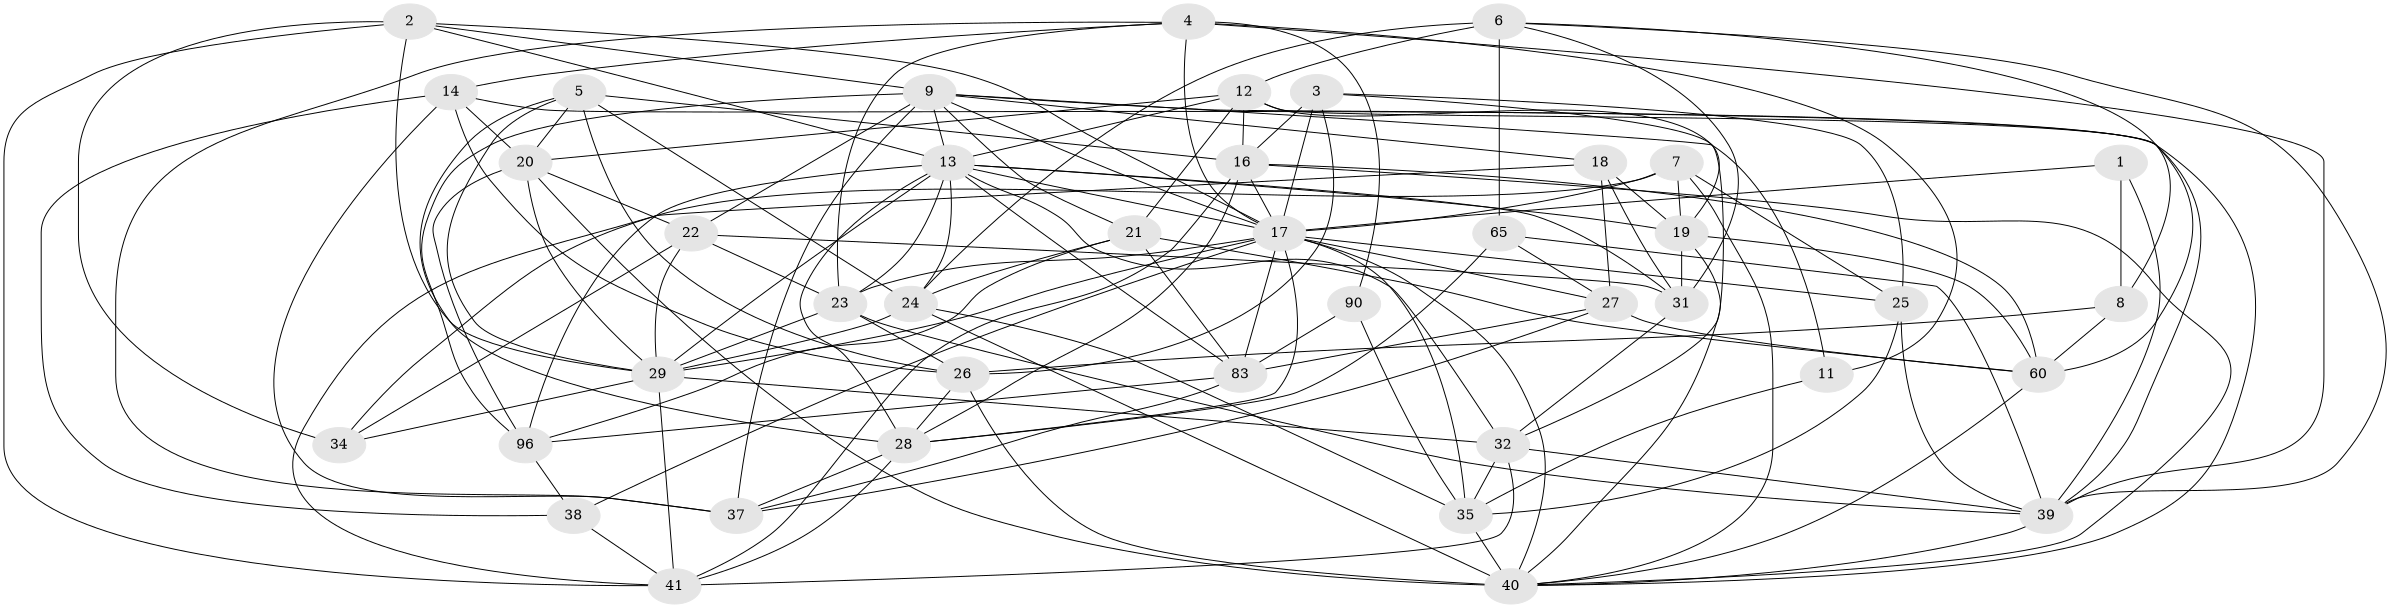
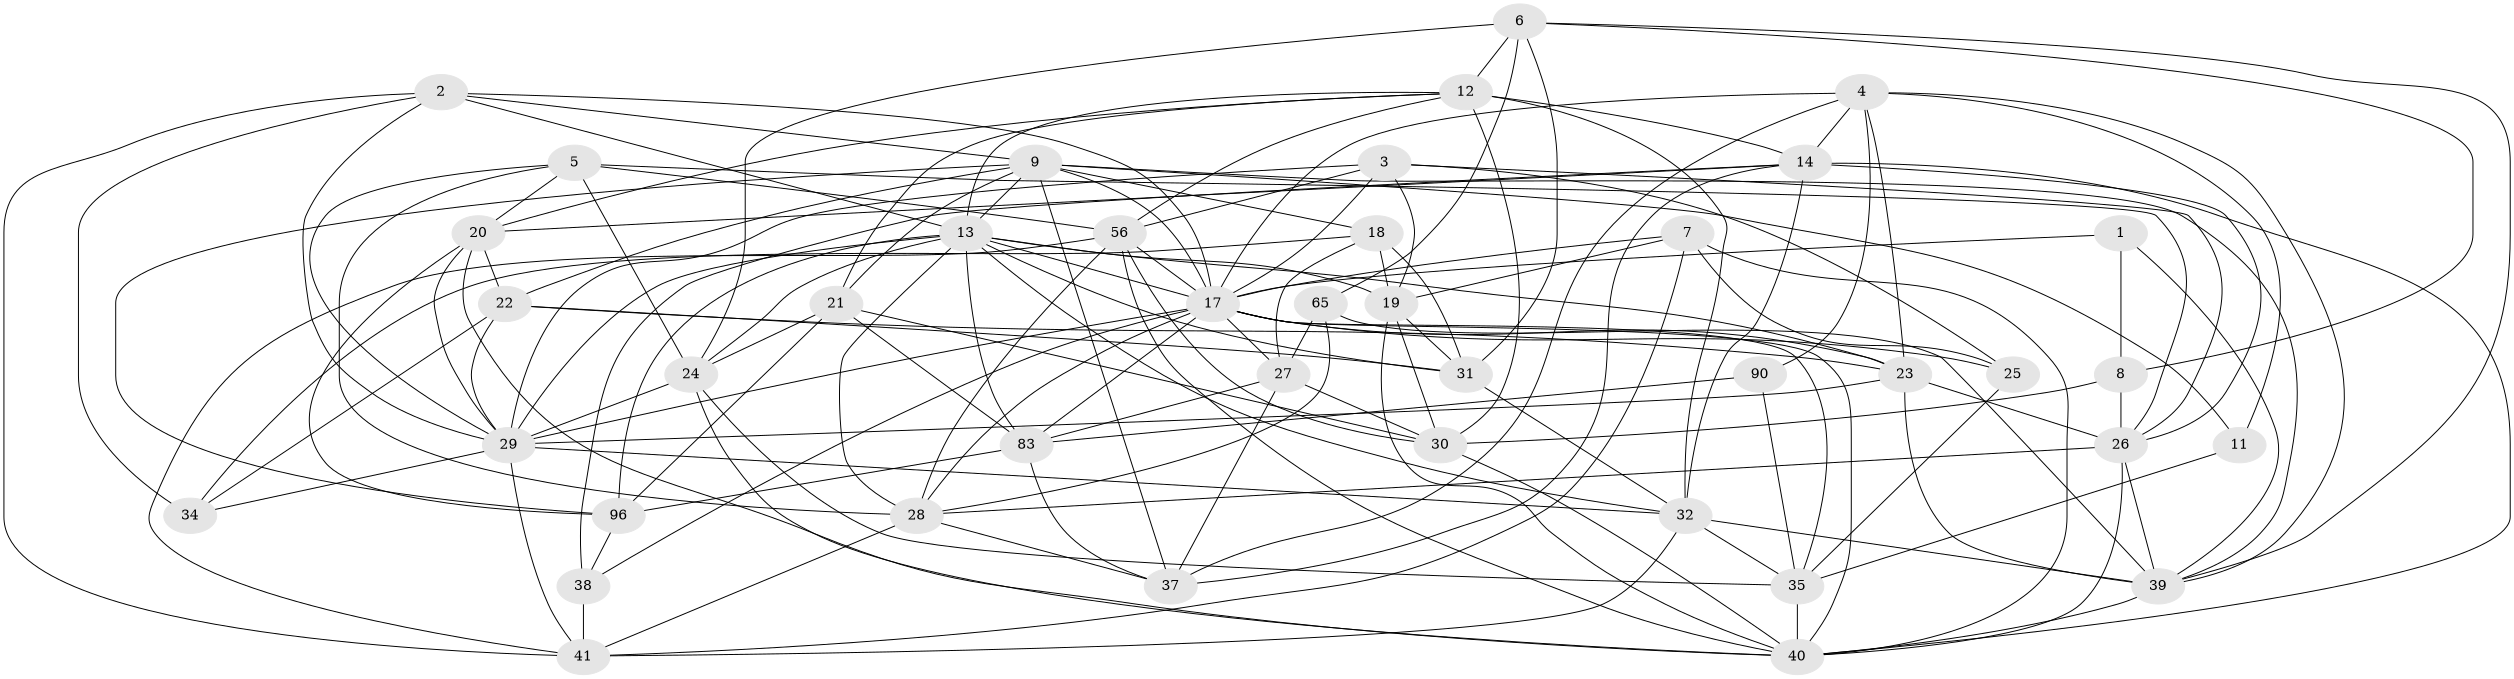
none -> (1638, 119)
(1242, 163) -> (1120, 233)
none -> (930, 197)
none -> (1725, 357)
(2039, 375) -> (1440, 445)
(1927, 439) -> (2140, 516)
